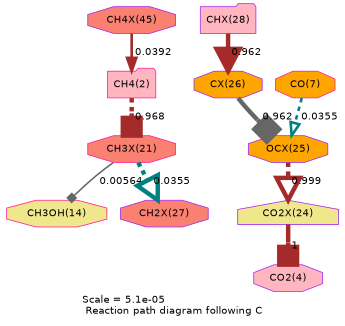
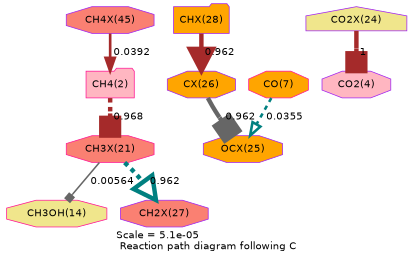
(228, 20) -> (201, 20)
(288, 170) -> none
(171, 181) -> (164, 181)
